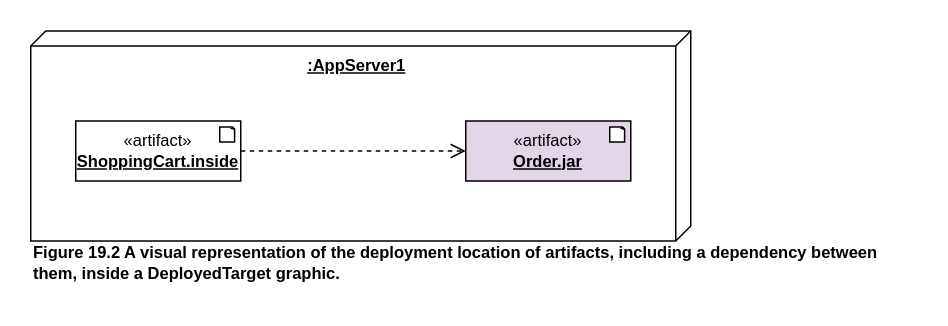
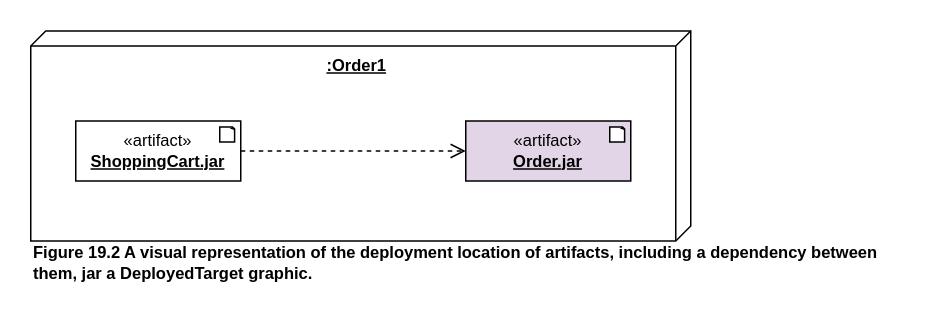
(357, 66) -> (357, 66)
(158, 151) -> (158, 151)
(470, 263) -> (470, 263)
